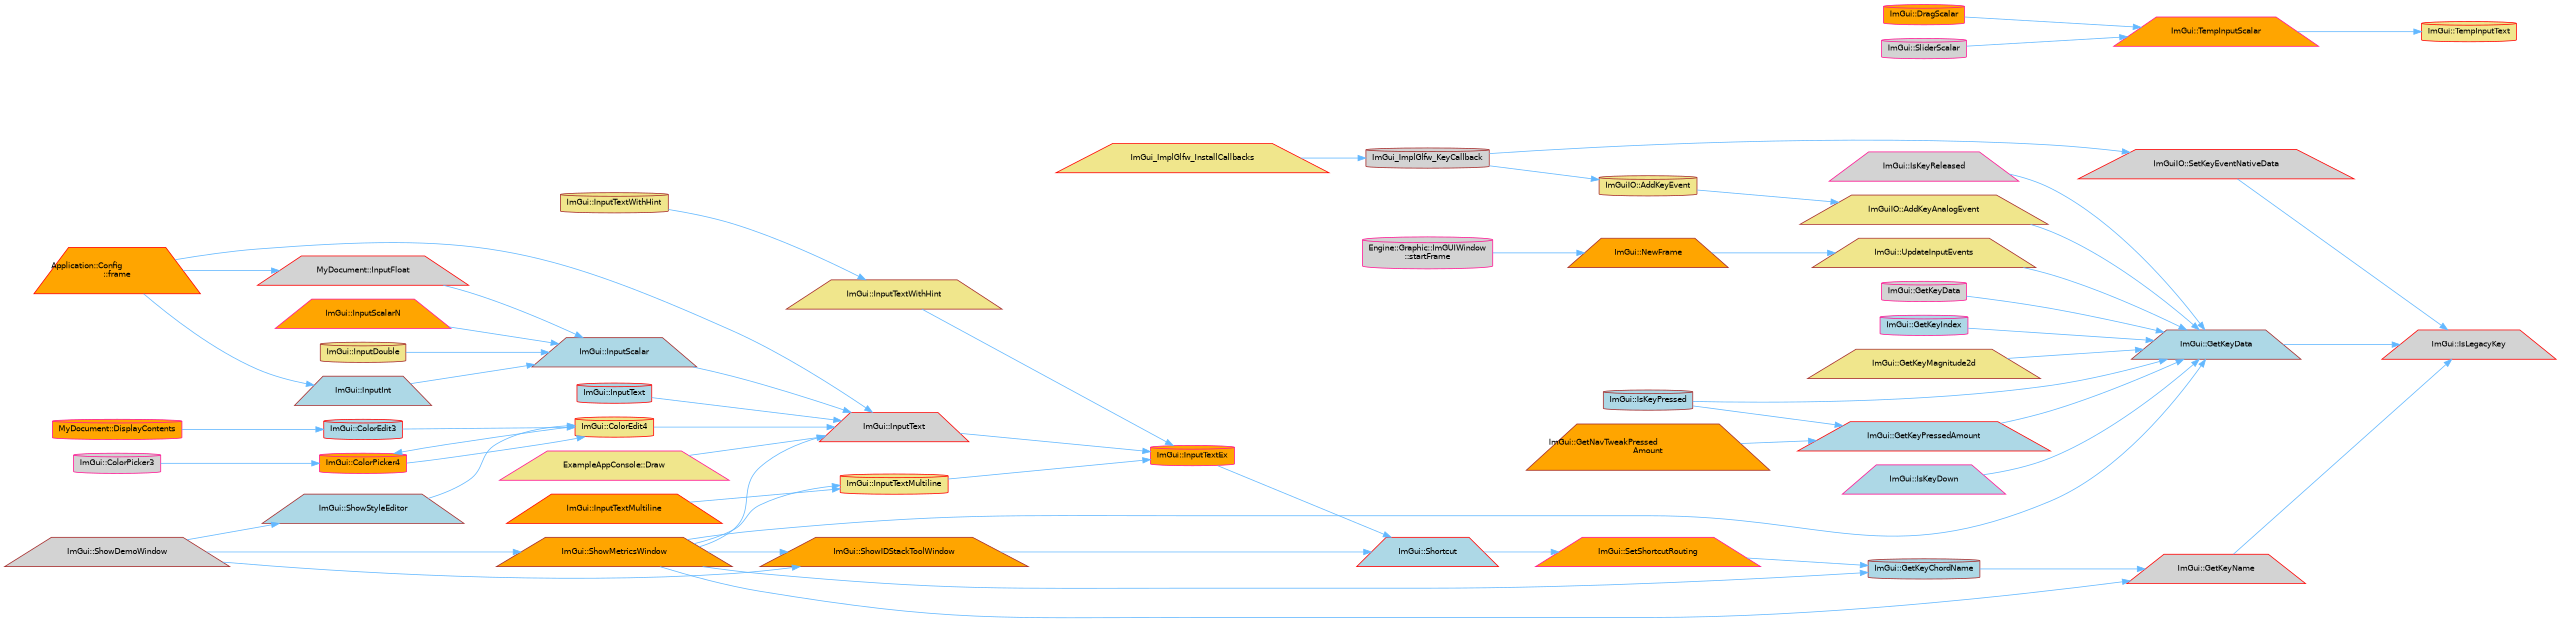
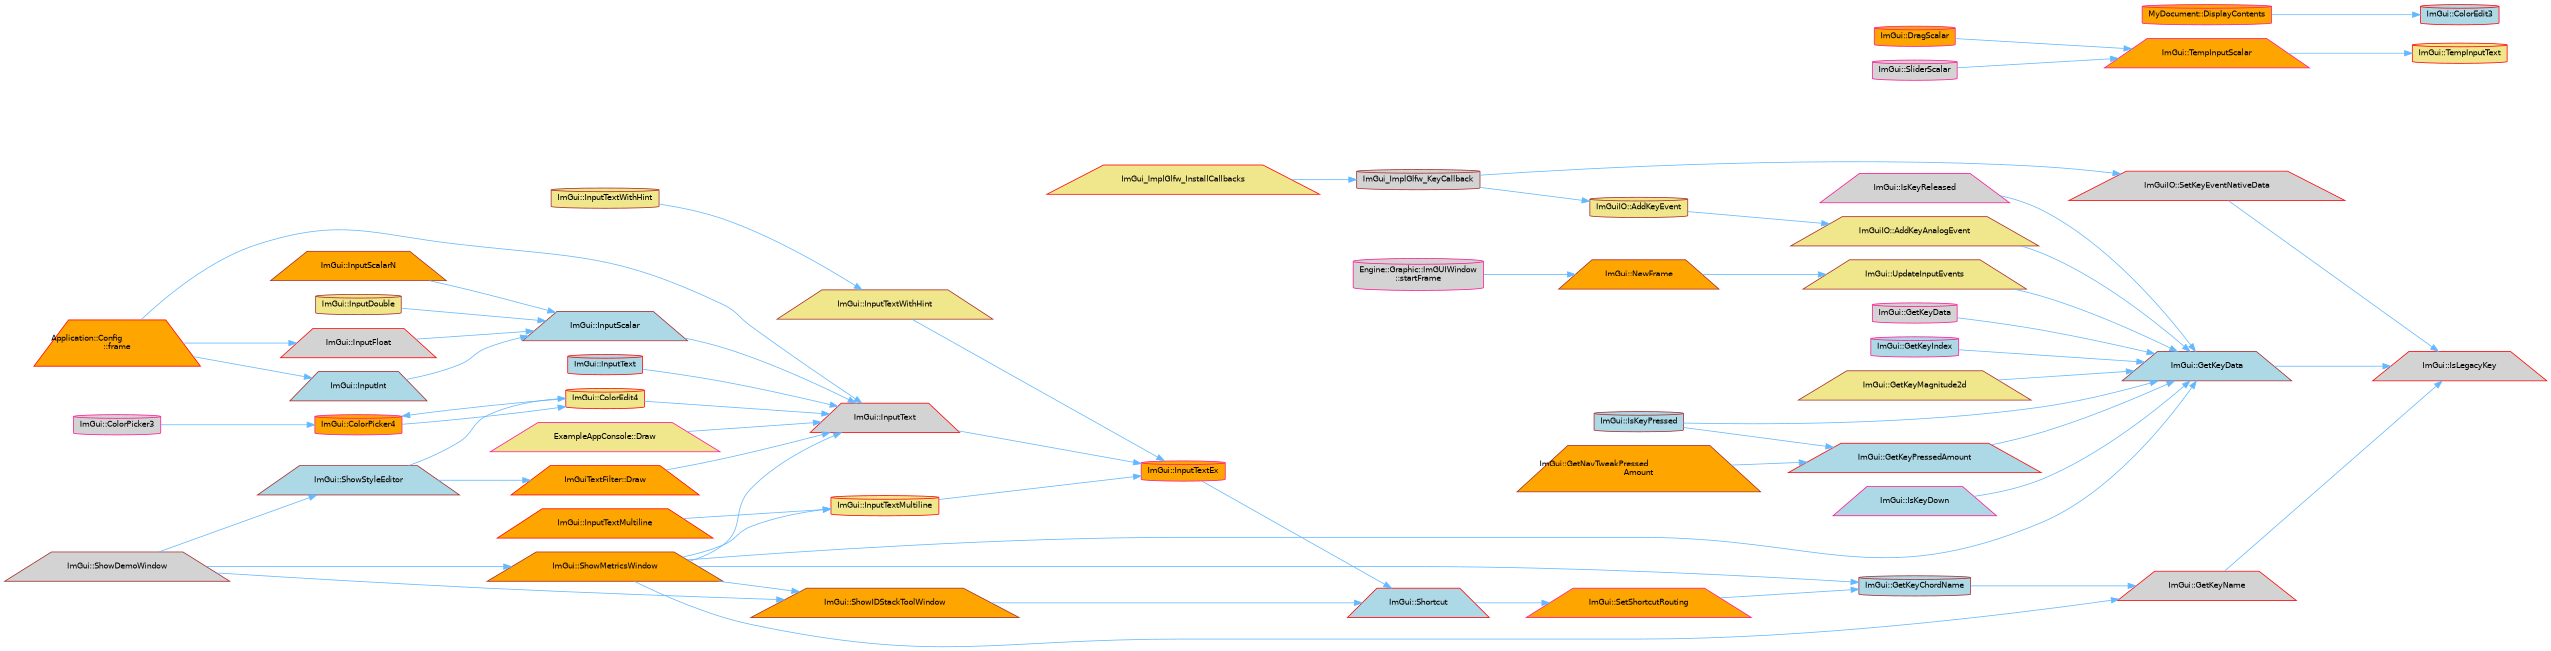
(363, 271) -> (358, 343)
(363, 314) -> (358, 266)
(485, 428) -> none
none -> (605, 480)
